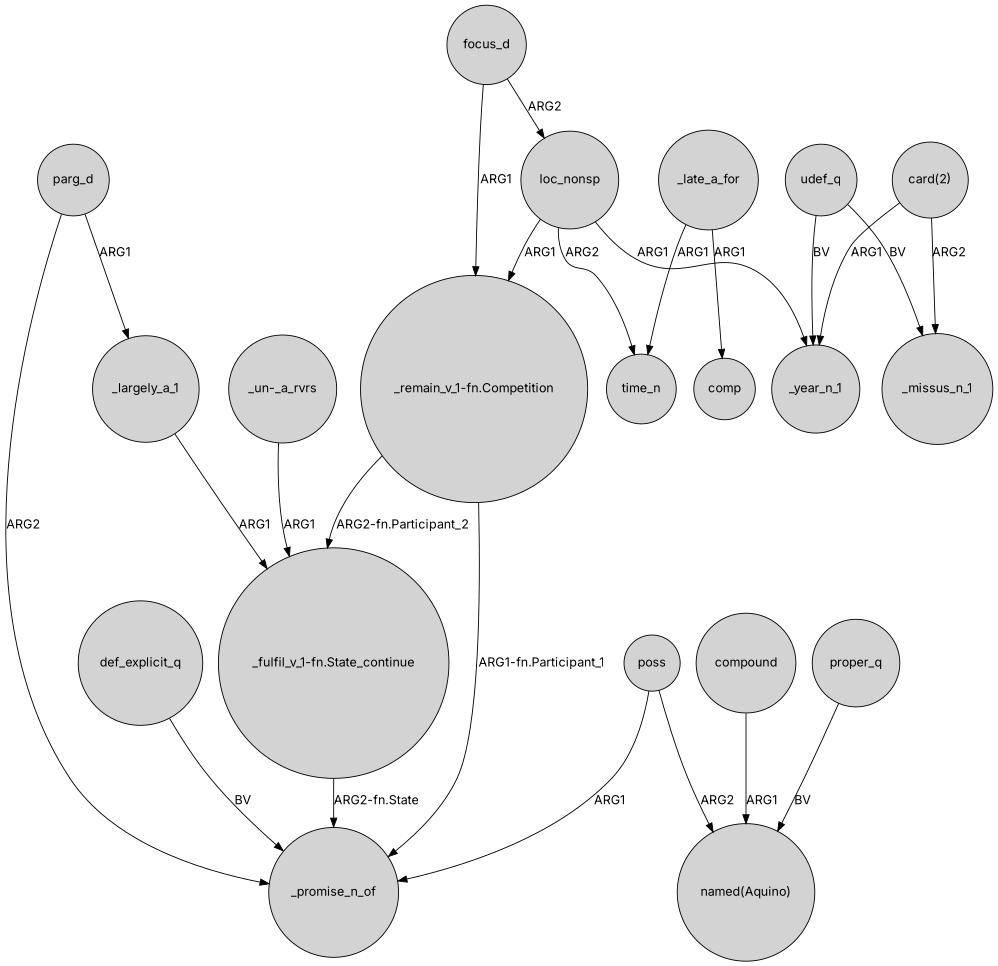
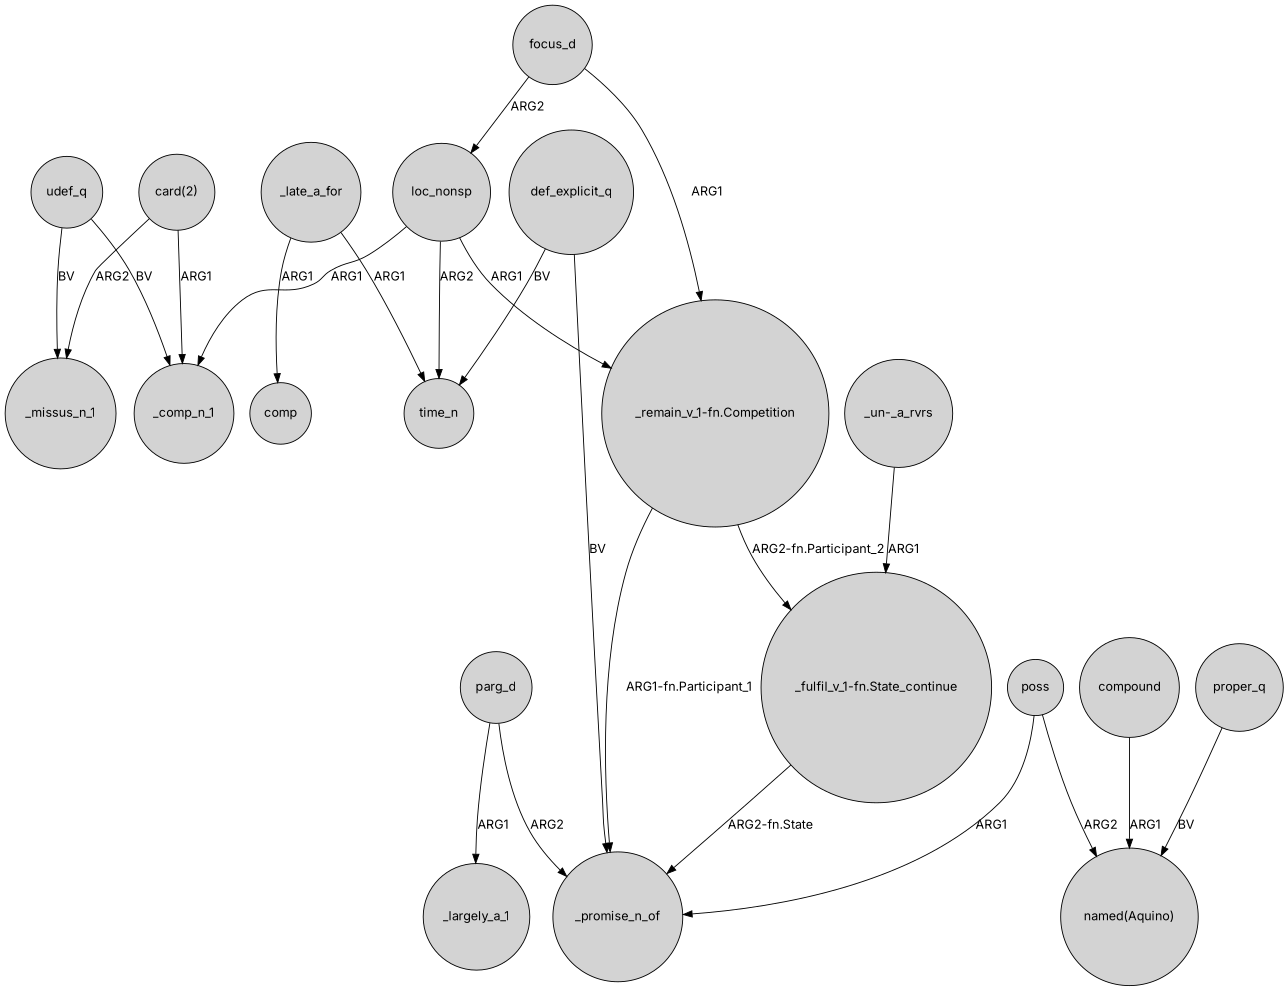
none -> (508, 315)
(816, 389) -> (184, 413)
(218, 498) -> none
